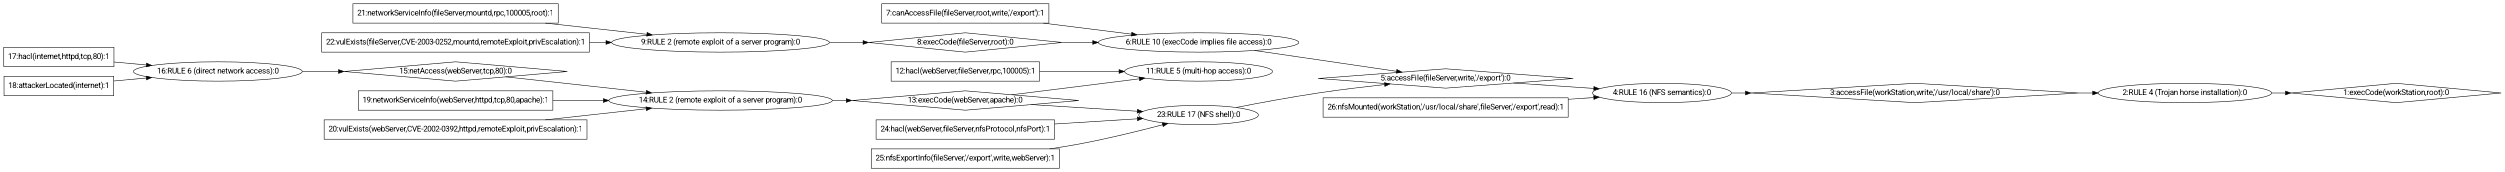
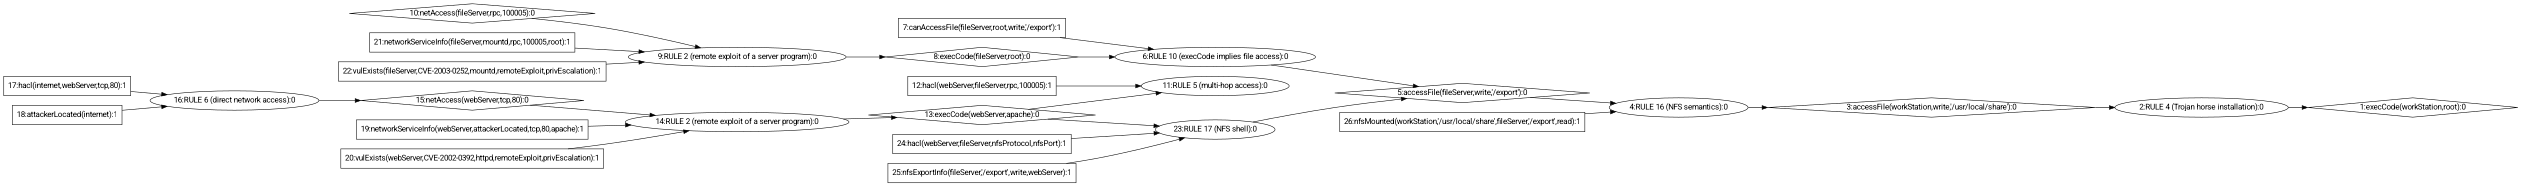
none -> (472, 13)
(59, 57) -> (67, 86)
(456, 101) -> (472, 130)
